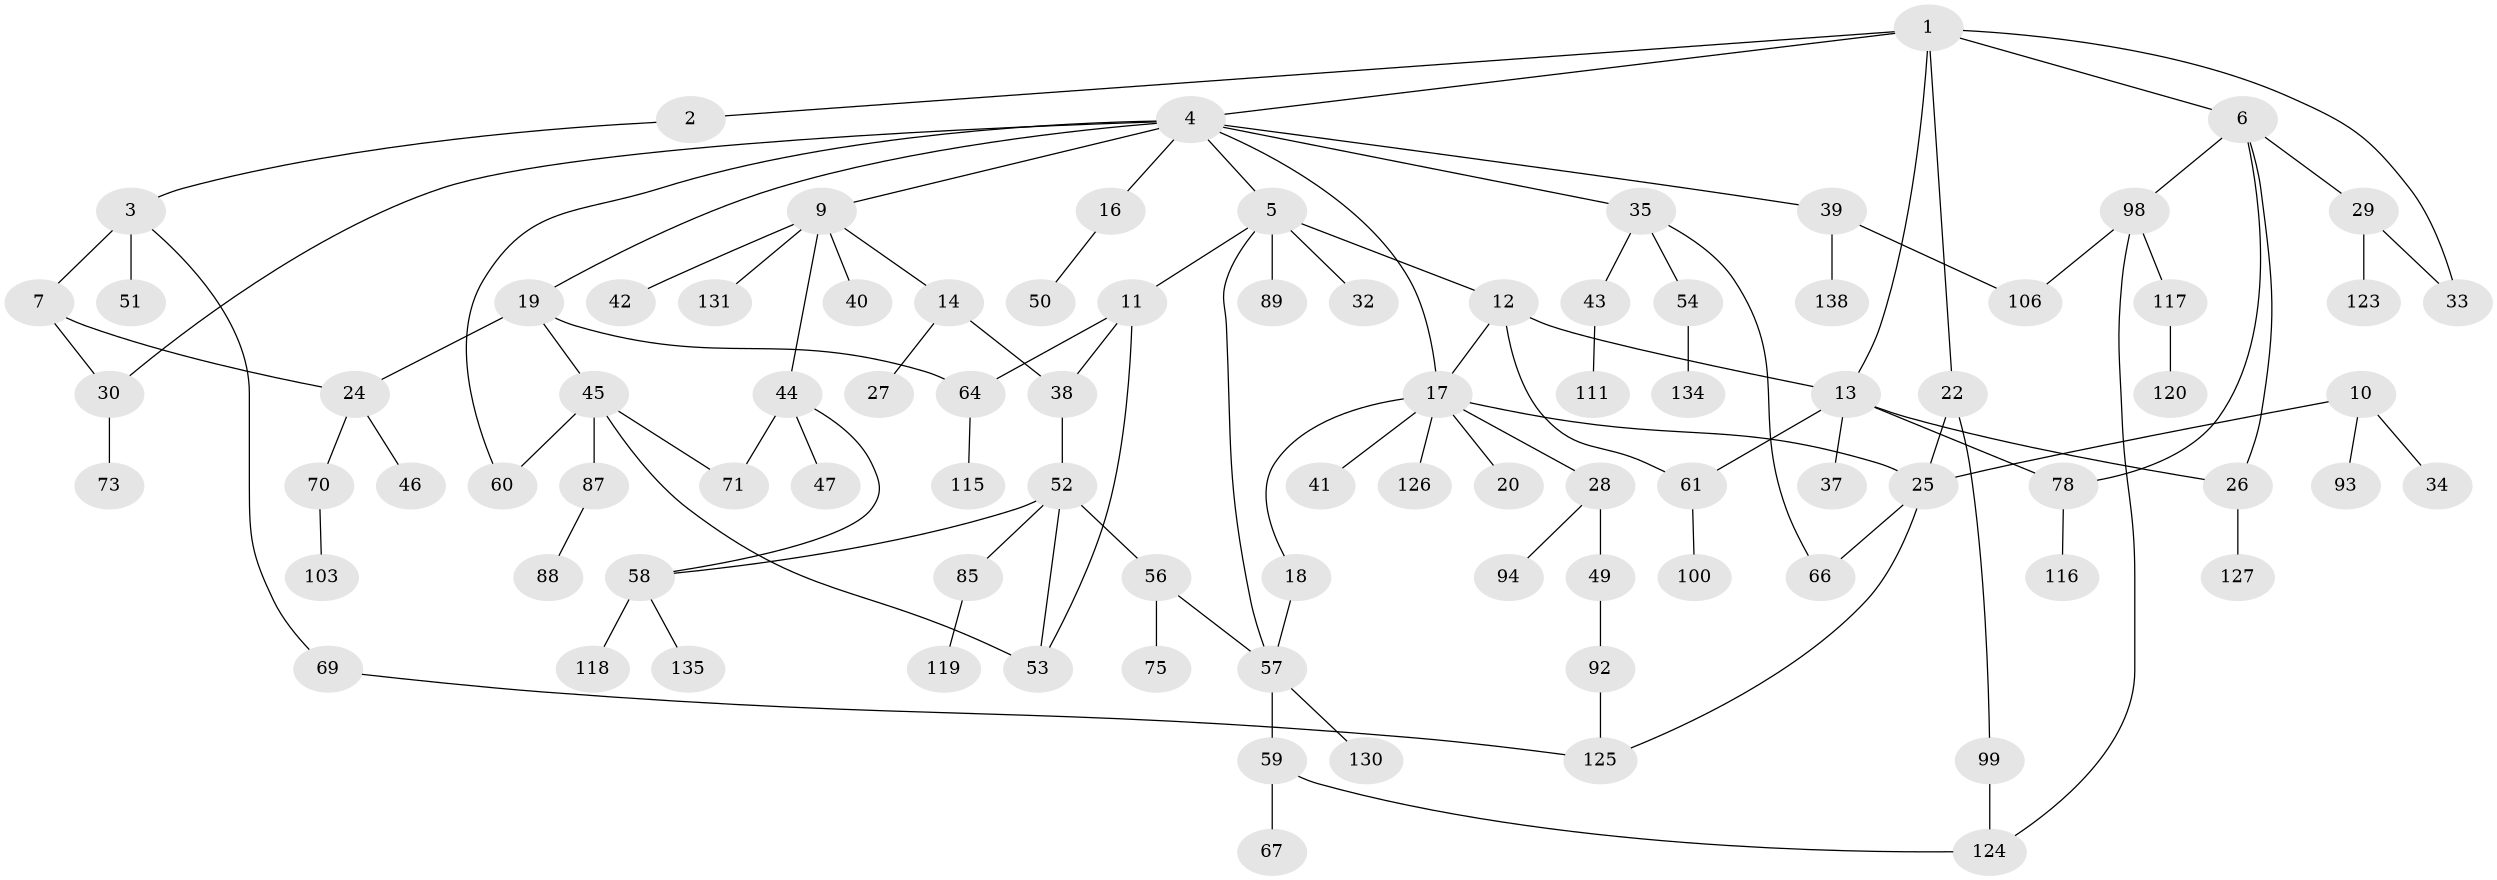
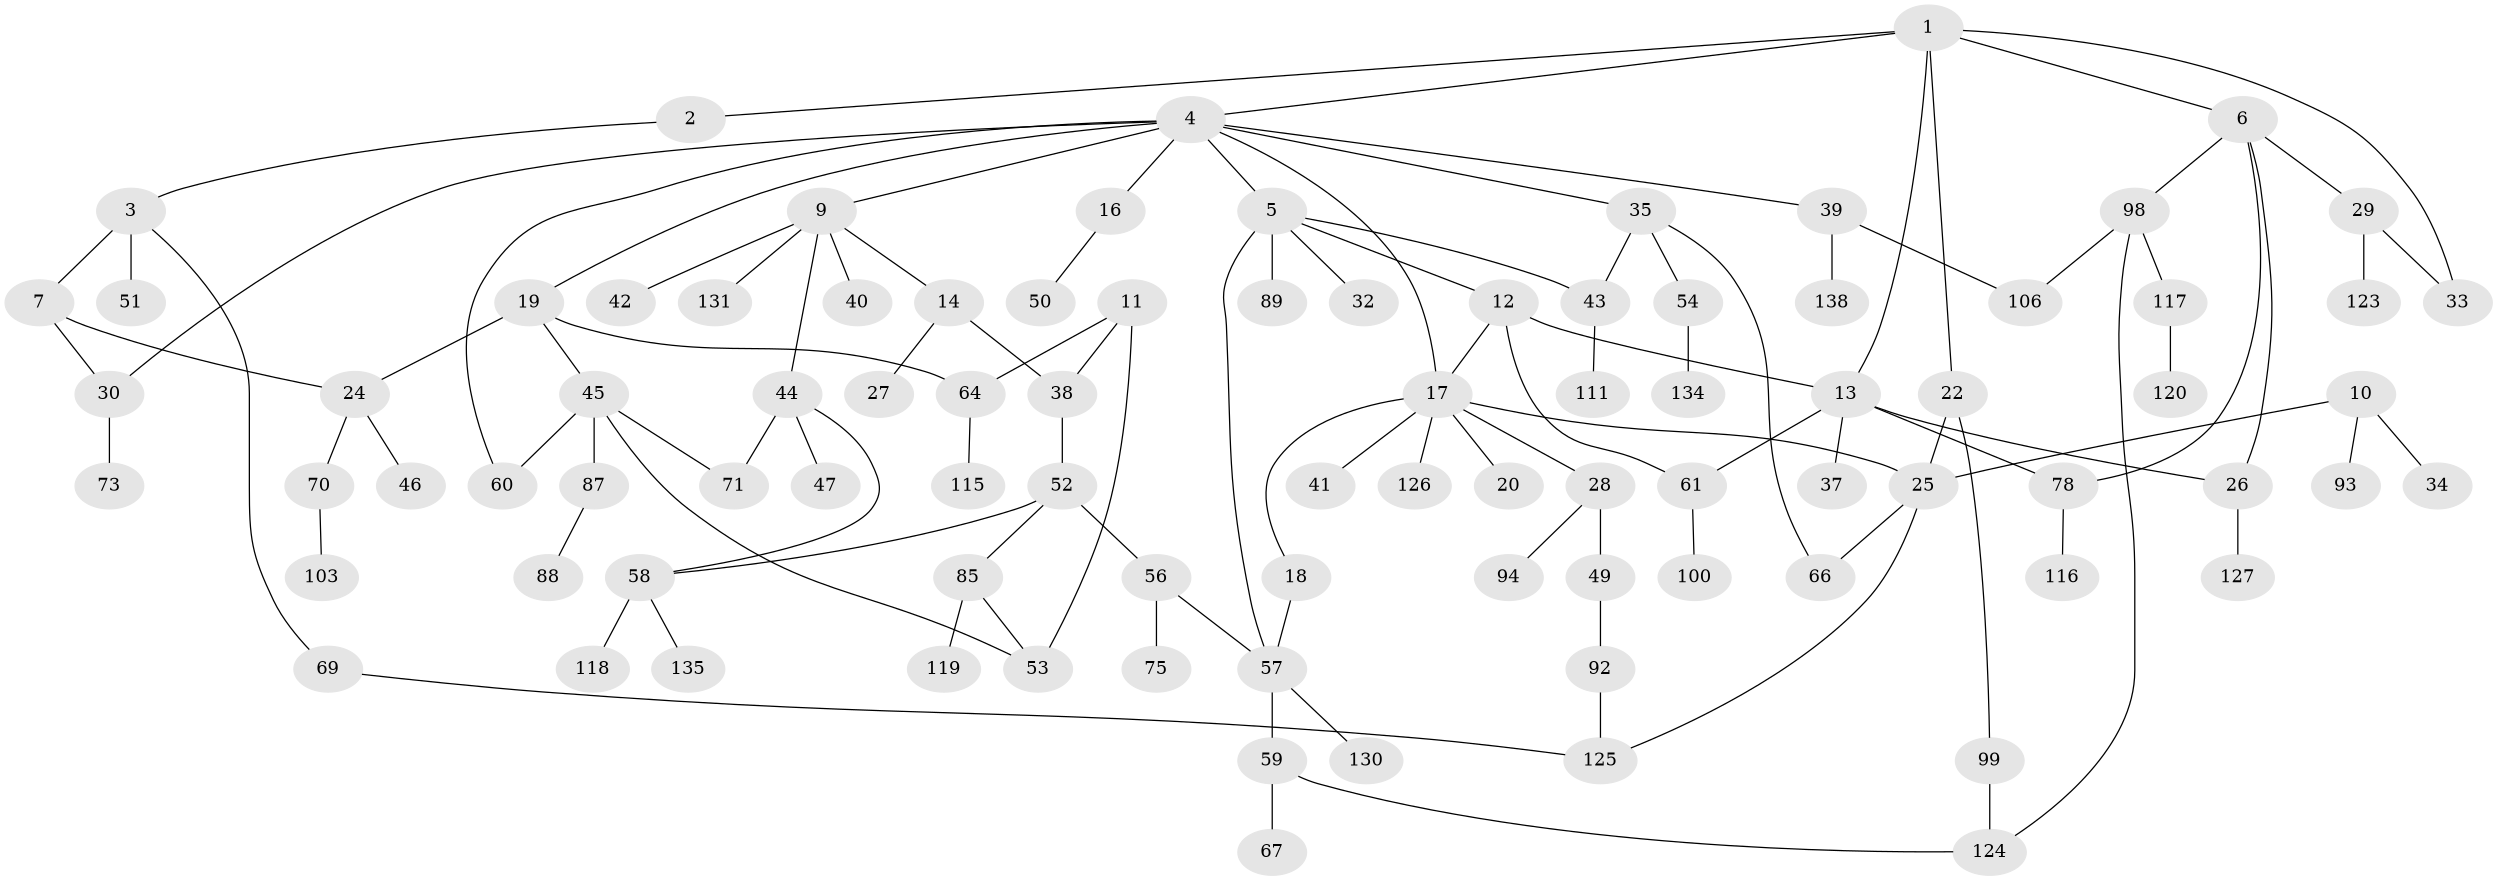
(1202, 257) -> (1439, 247)
(1050, 578) -> (1003, 623)
